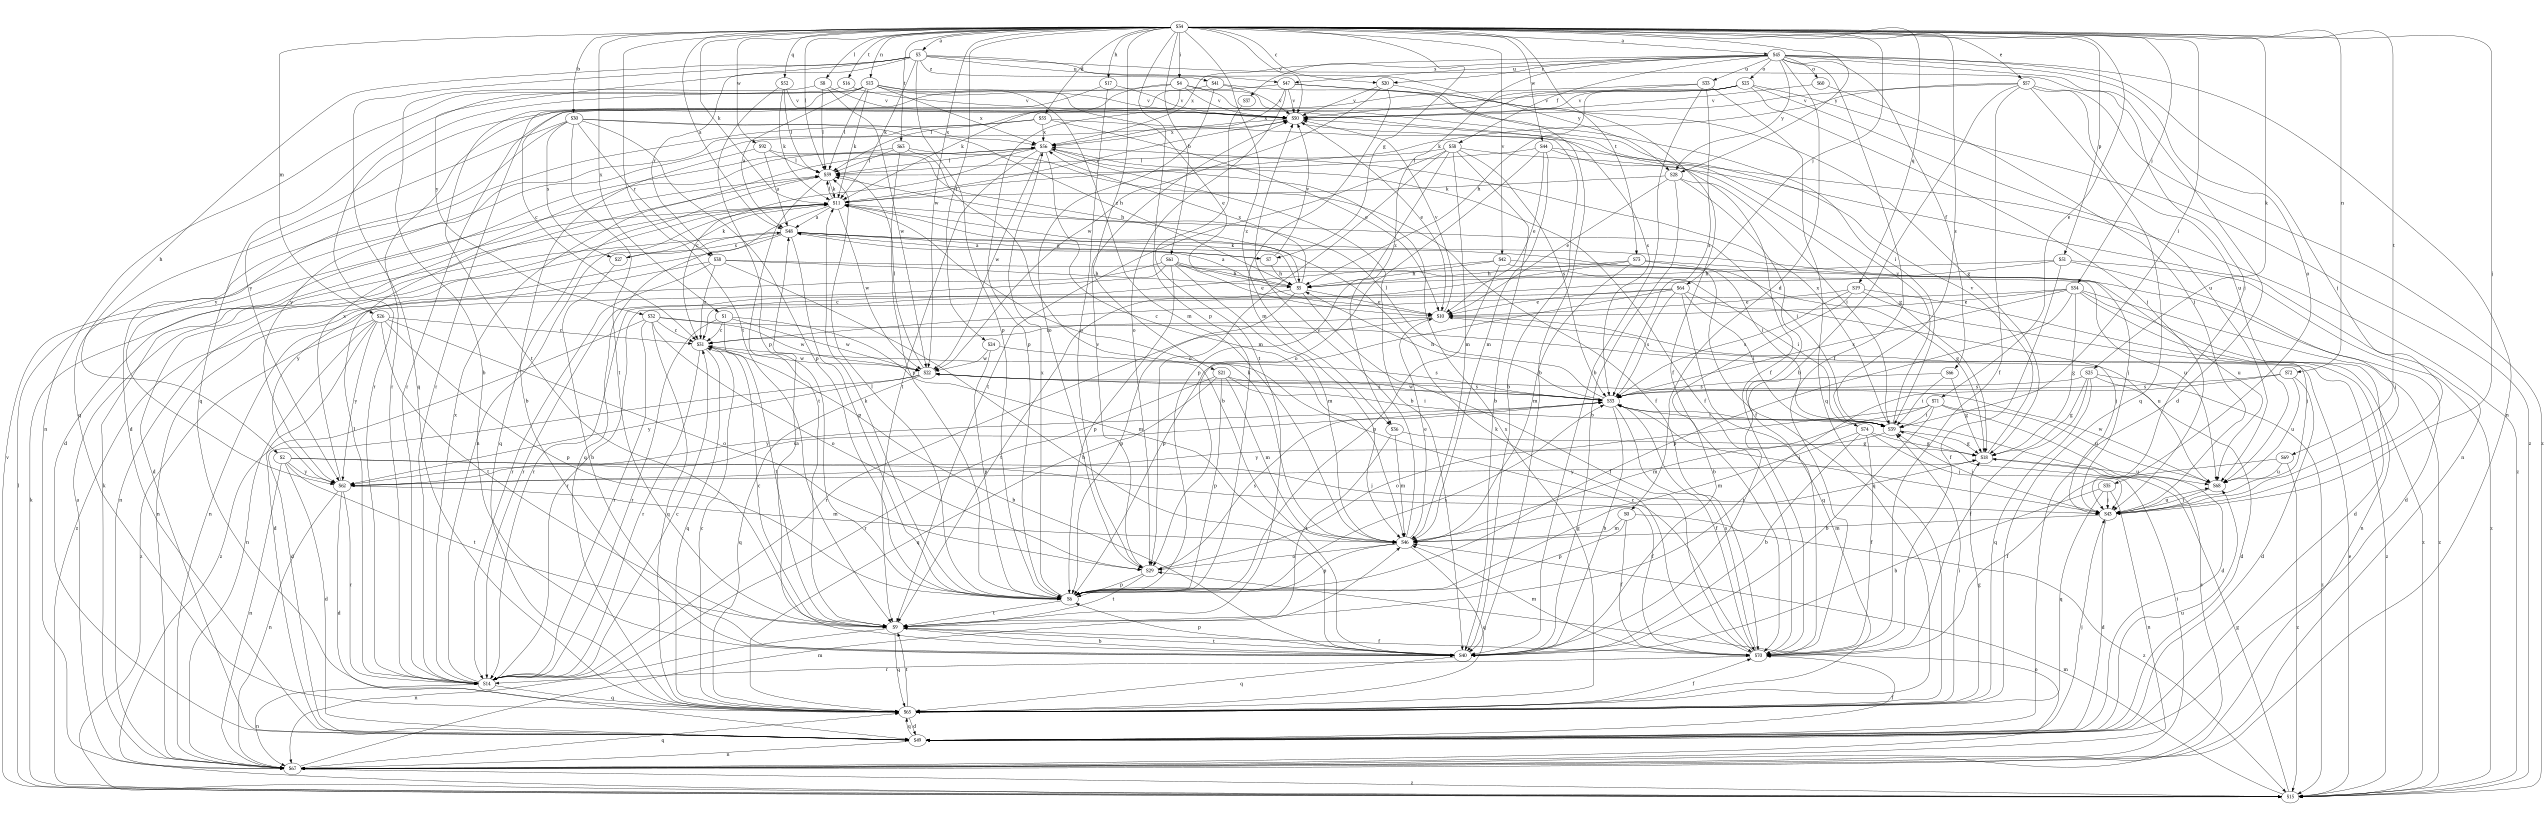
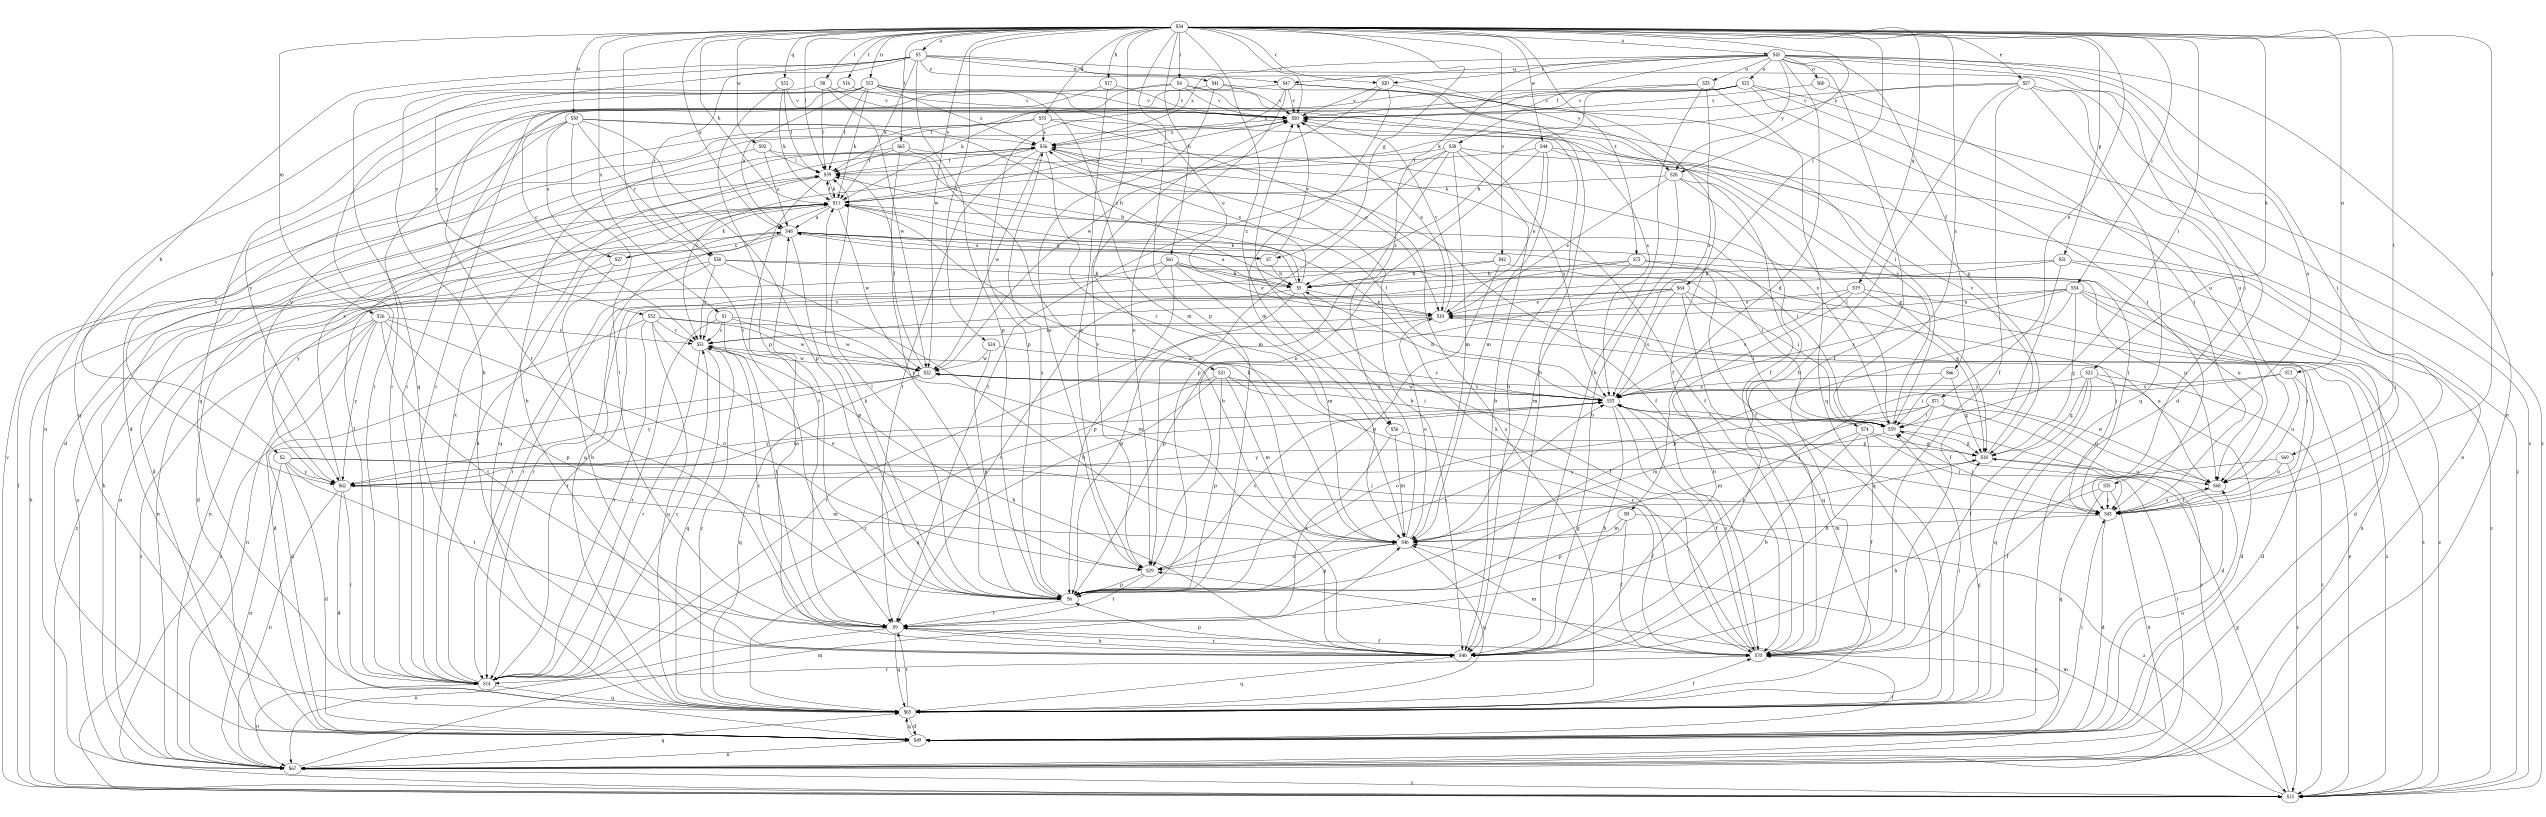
(1247, 101) -> none
(2223, 671) -> (242, 651)
